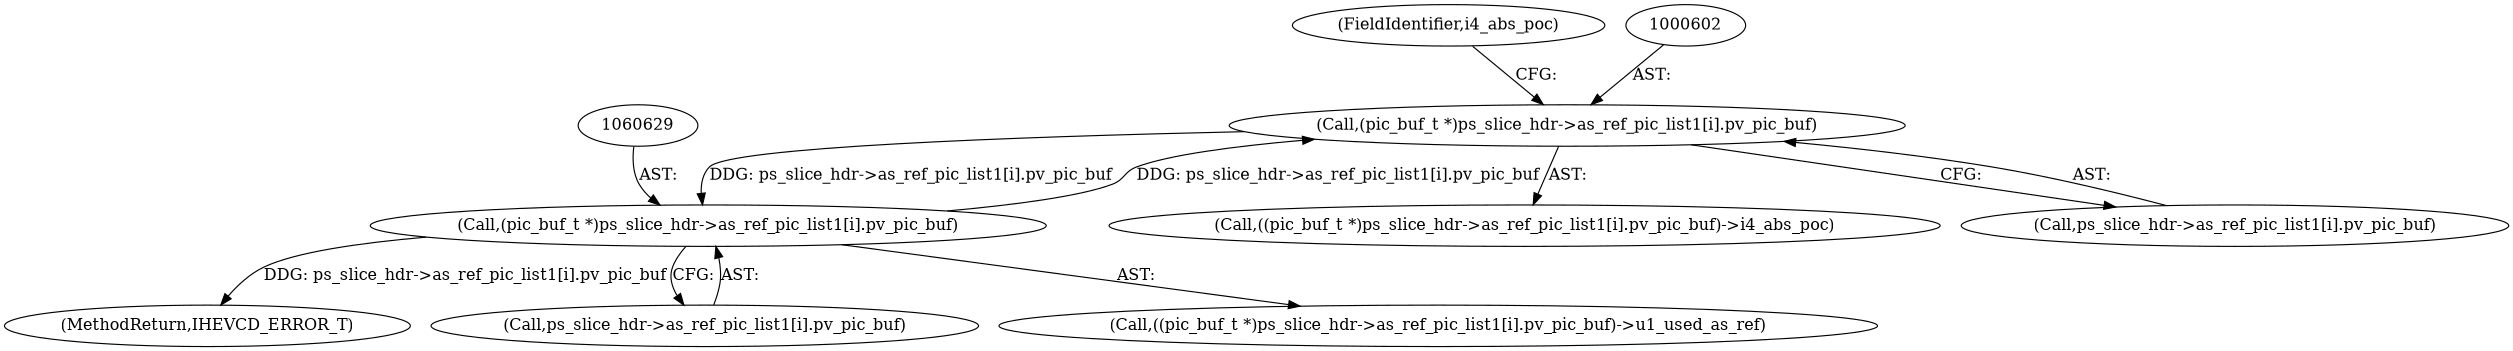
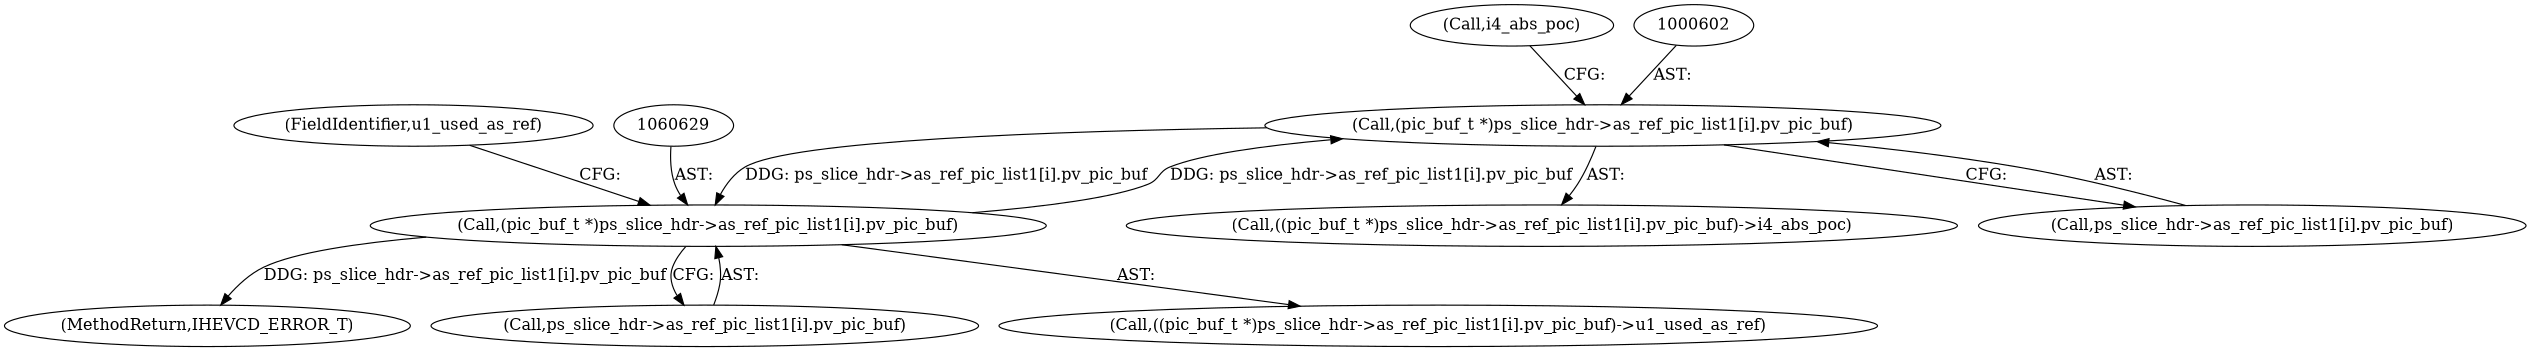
(1449, 25) -> (1512, 25)
none -> (413, 126)
